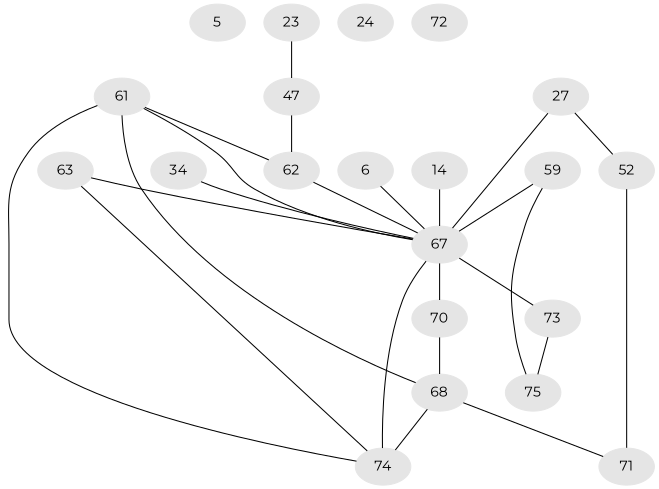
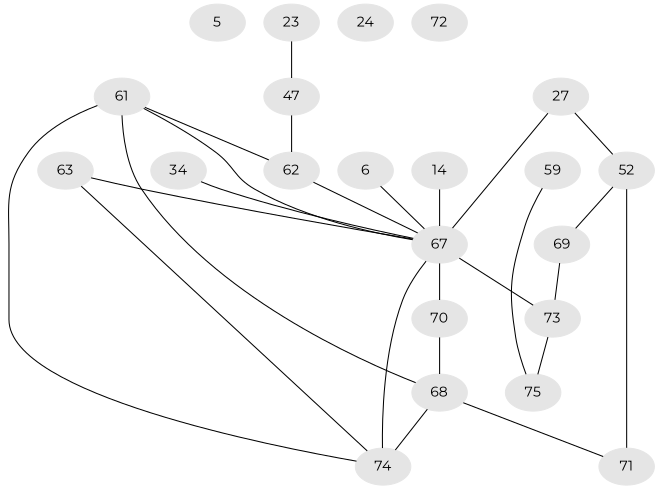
(496, 208) -> none
none -> (562, 245)
